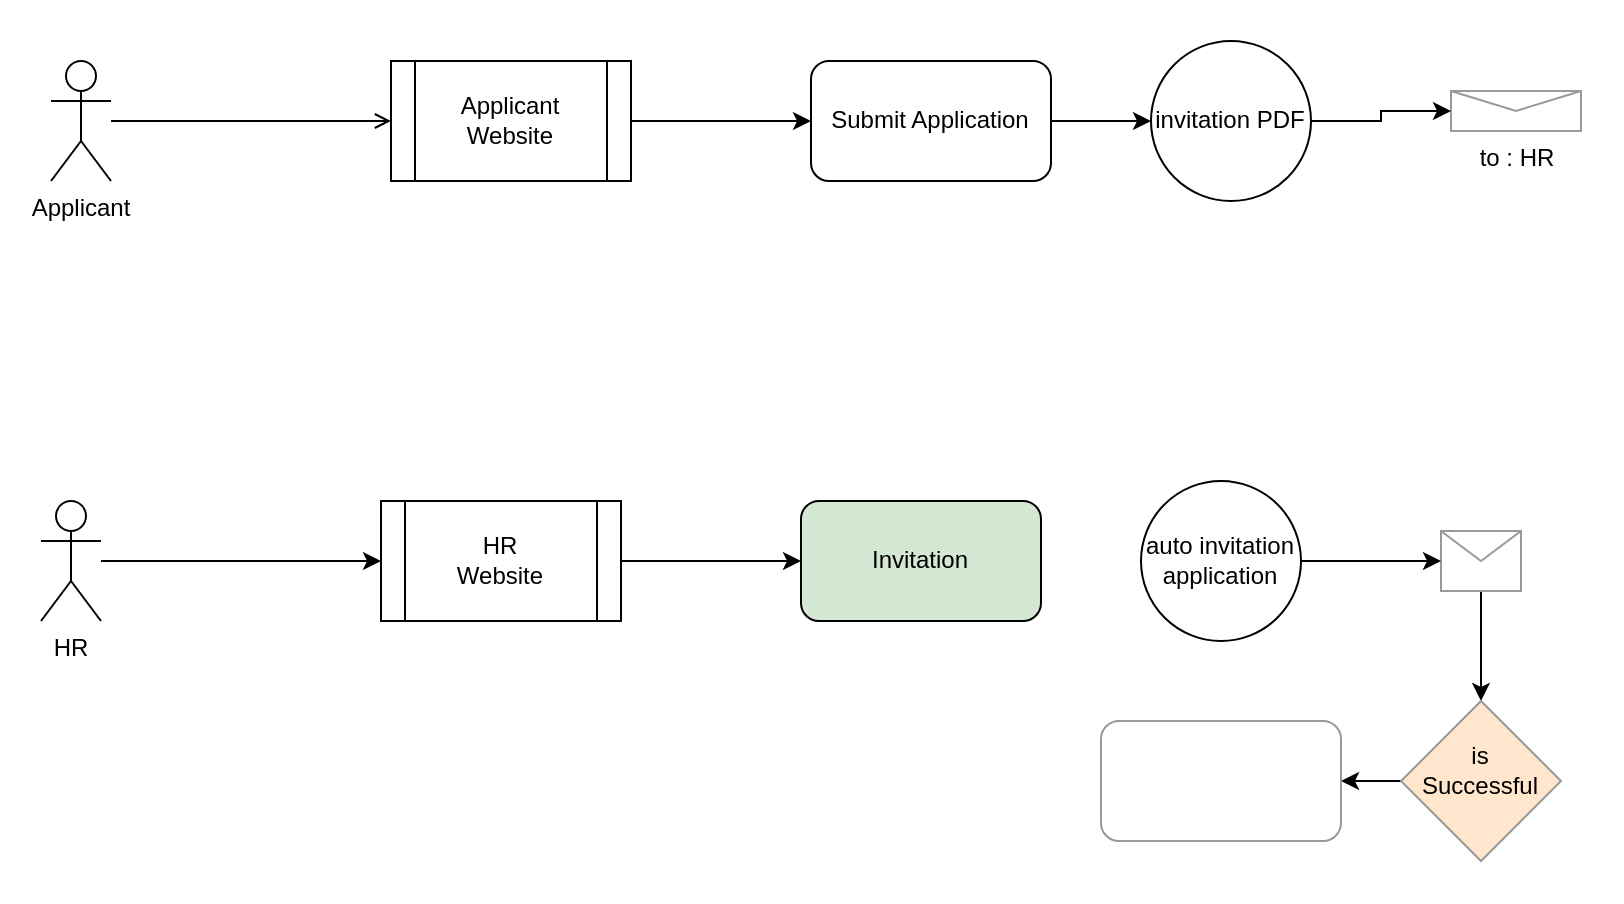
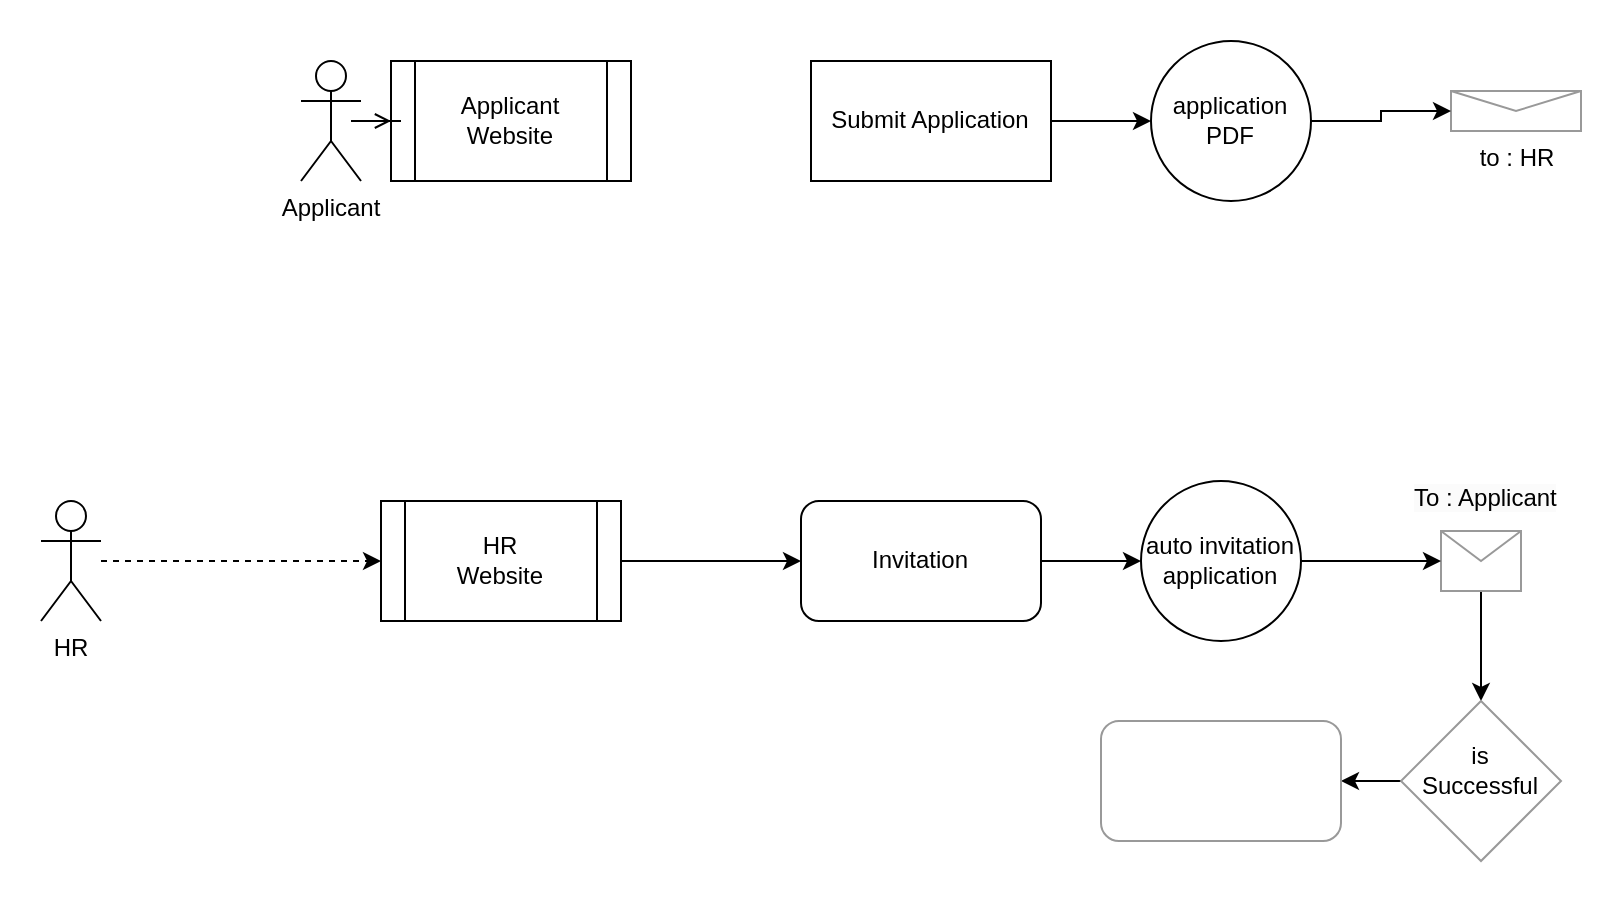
(81, 121) -> (331, 121)
(714, 121) -> none
(931, 121) -> (931, 121)
(1231, 121) -> (1231, 121)
none -> (1491, 501)
(234, 561) -> (234, 561)
(921, 561) -> (921, 561)
none -> (1084, 561)
(1481, 781) -> (1481, 781)
